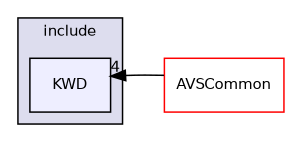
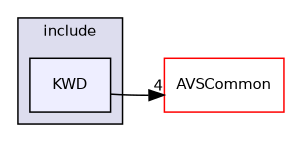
(145, 75) -> (132, 95)
